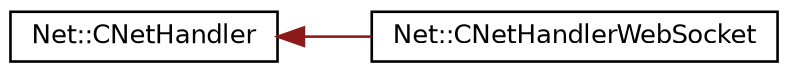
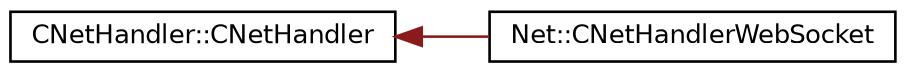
(144, 37) -> (203, 37)
